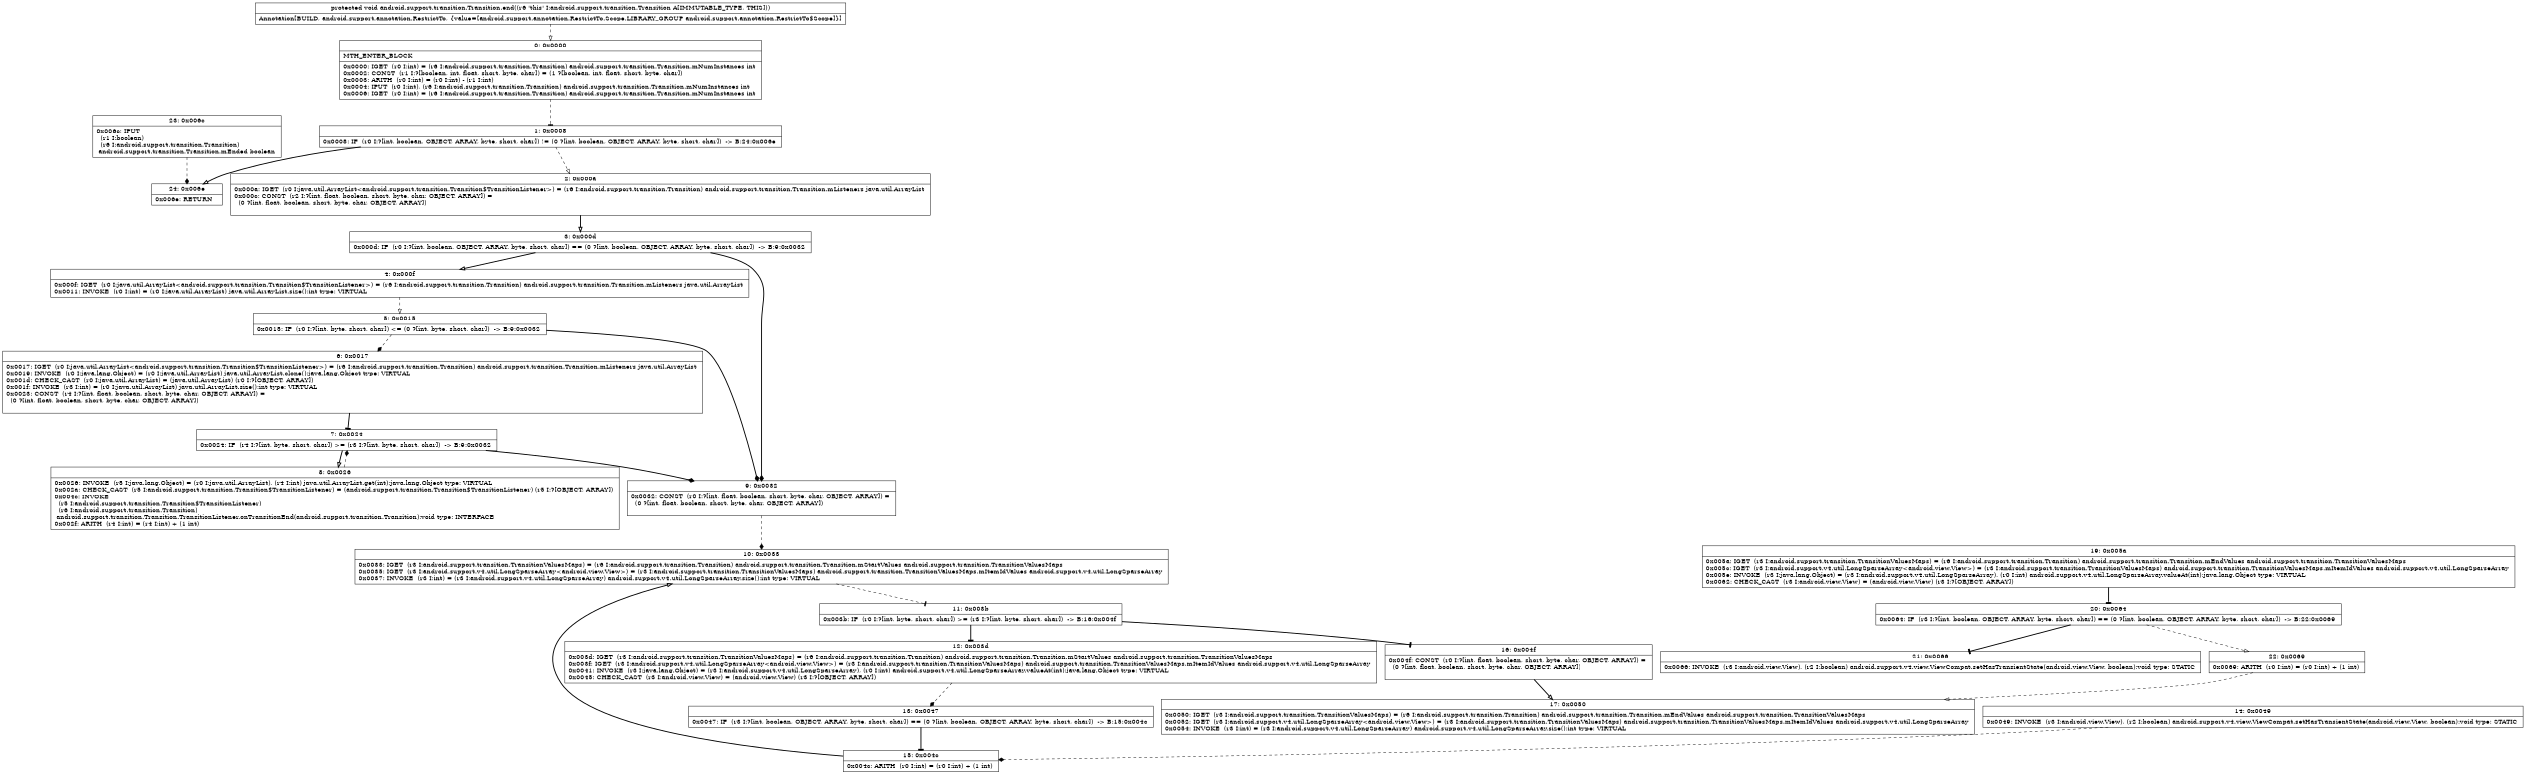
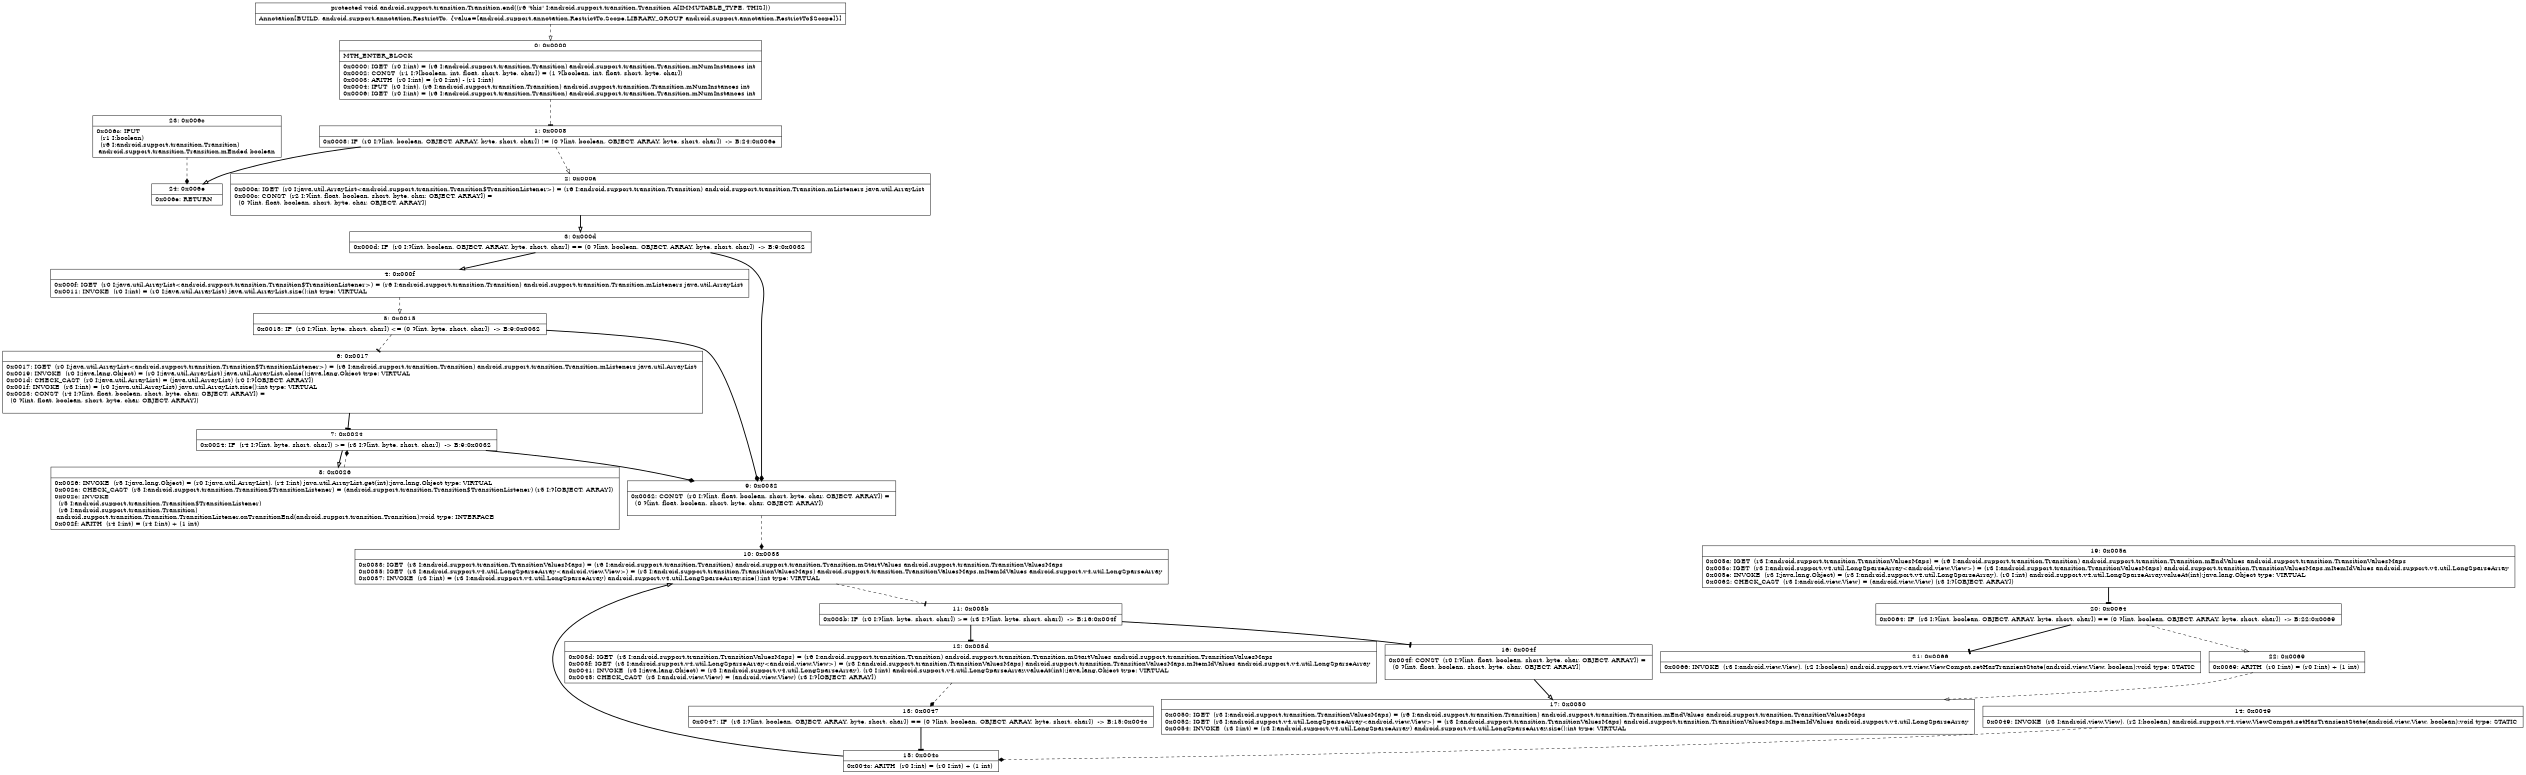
(385, 342) -> (385, 342)
(84, 497) -> (84, 497)
